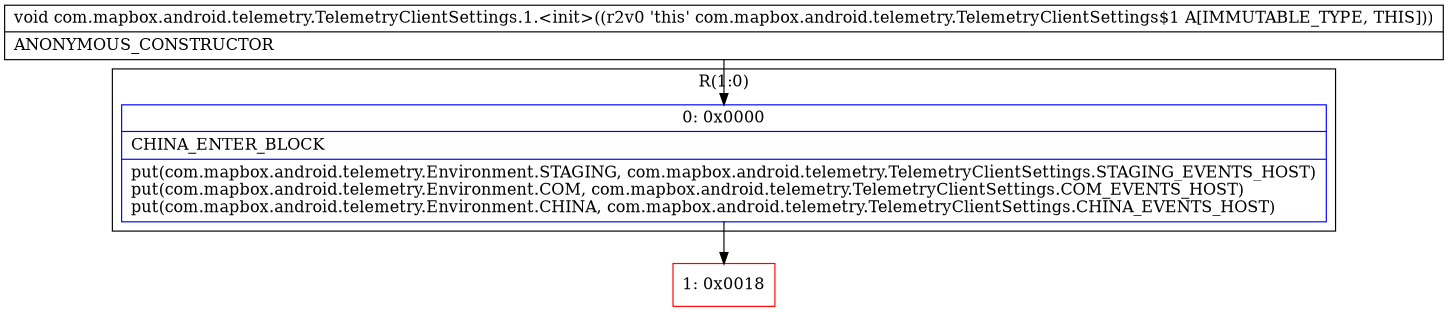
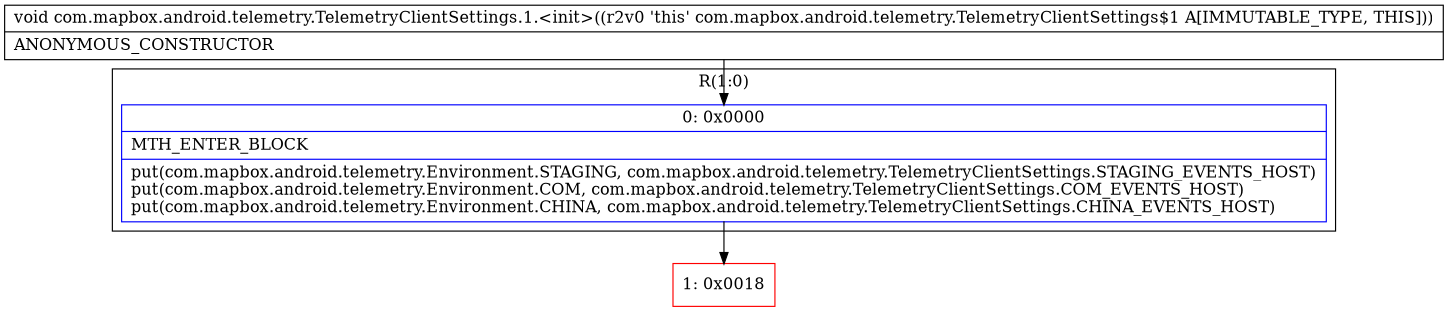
(228, 145) -> (220, 145)
